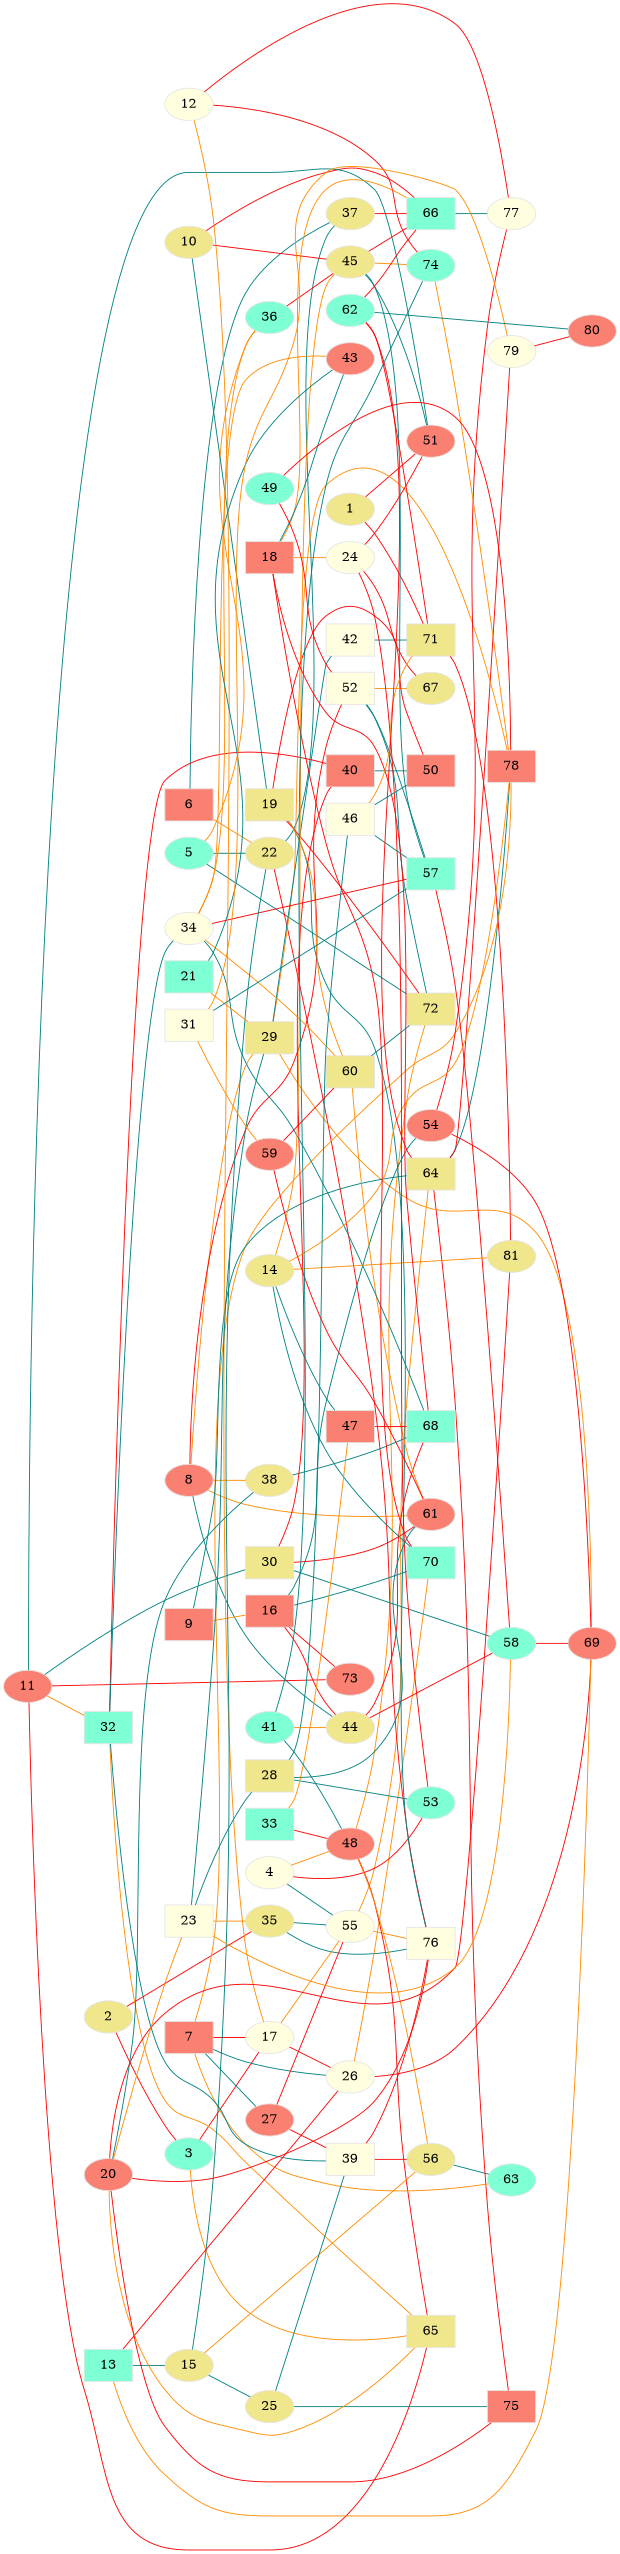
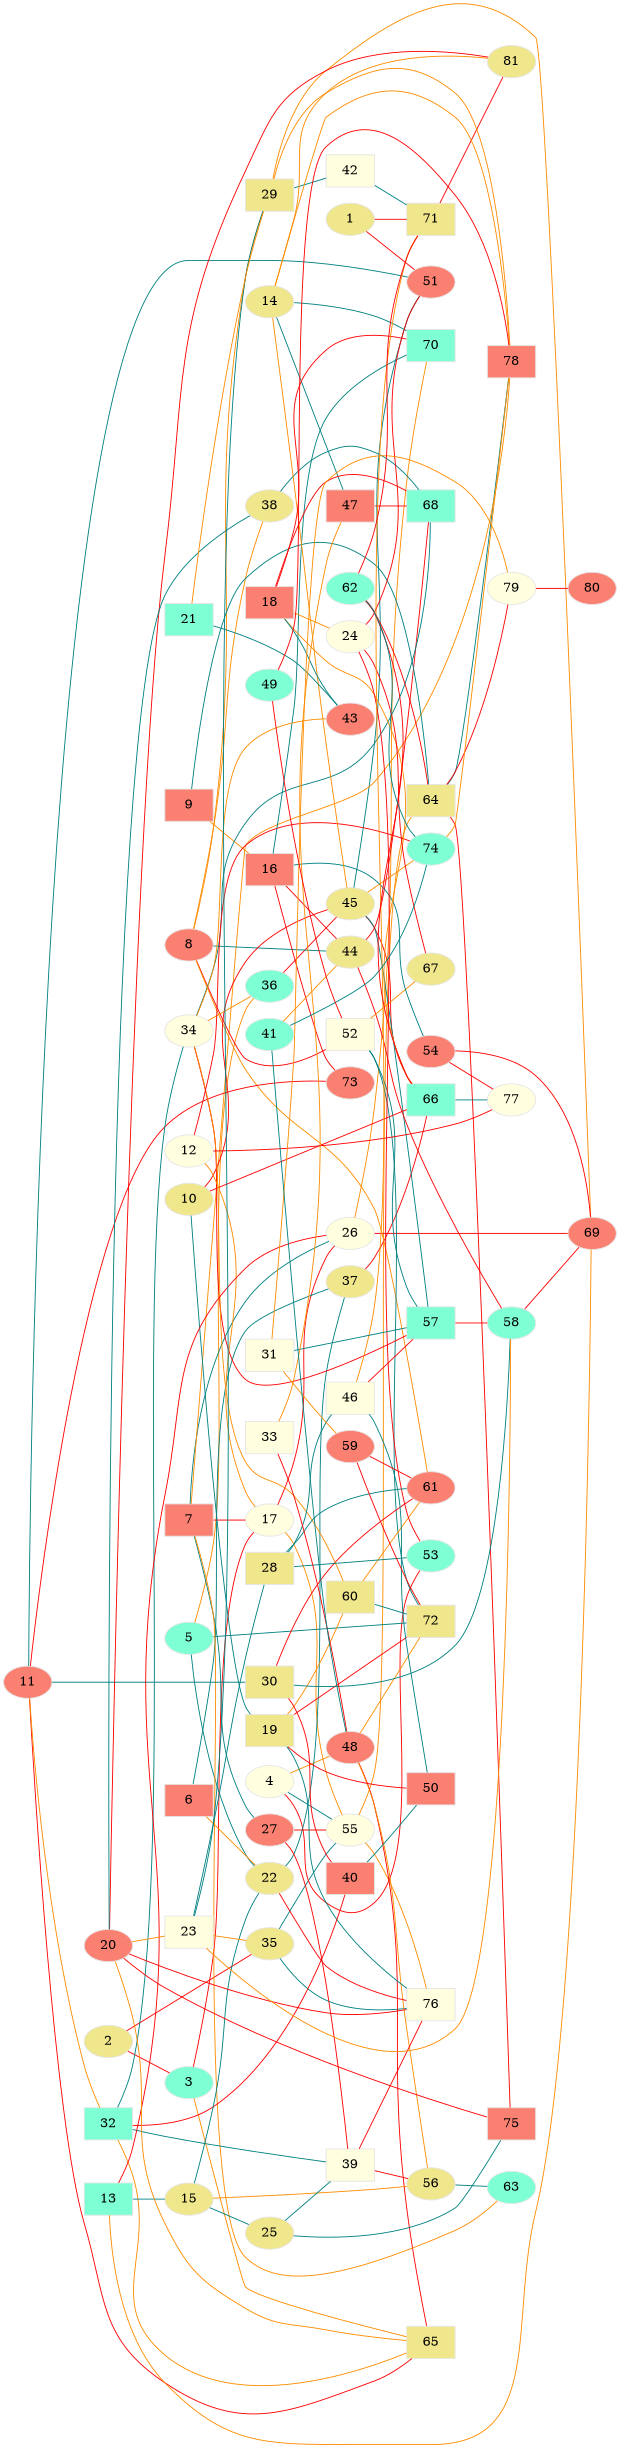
(471, 321) -> (391, 719)
(391, 847) -> (391, 1361)
(309, 1114) -> (392, 1549)
(270, 1824) -> (270, 1438)
